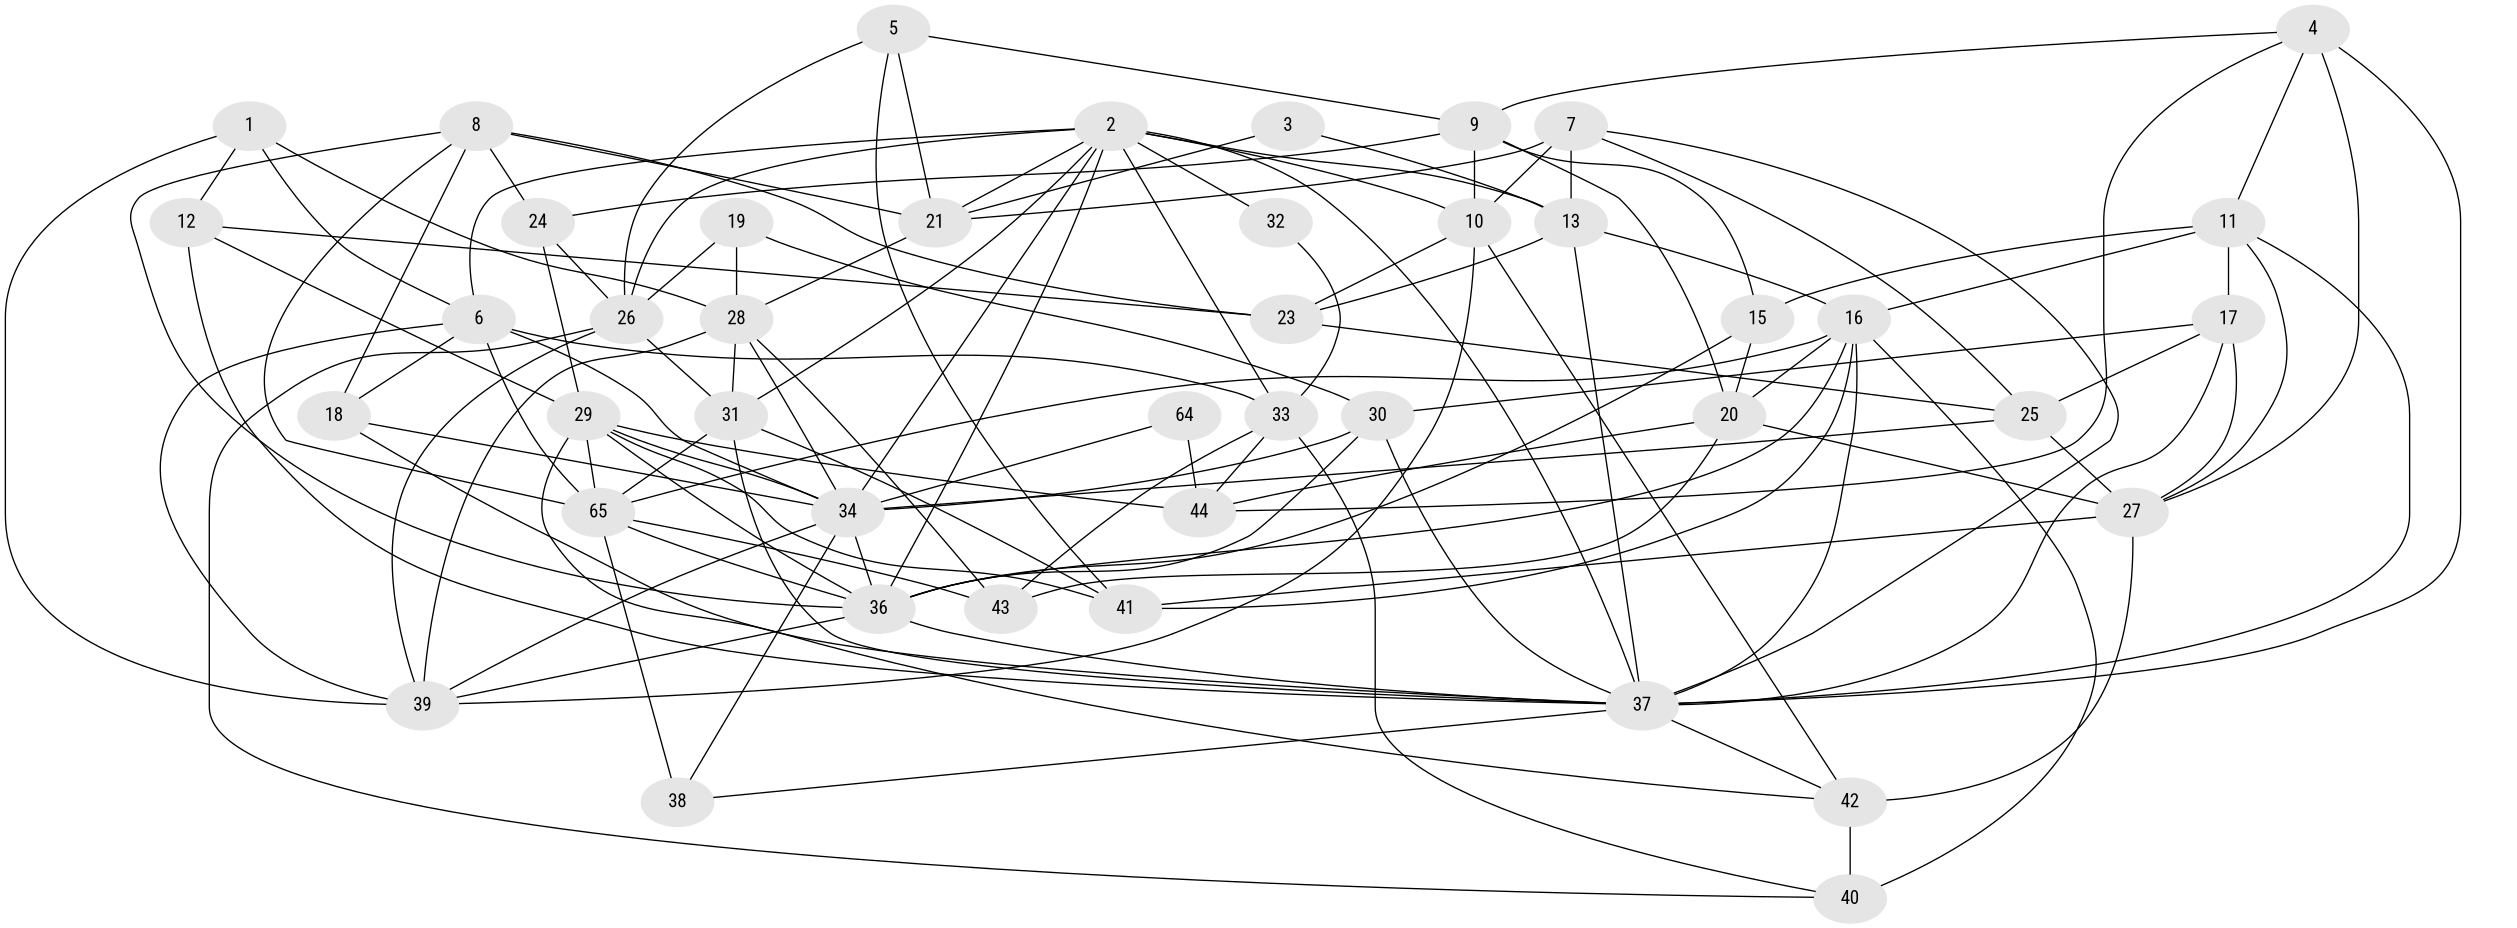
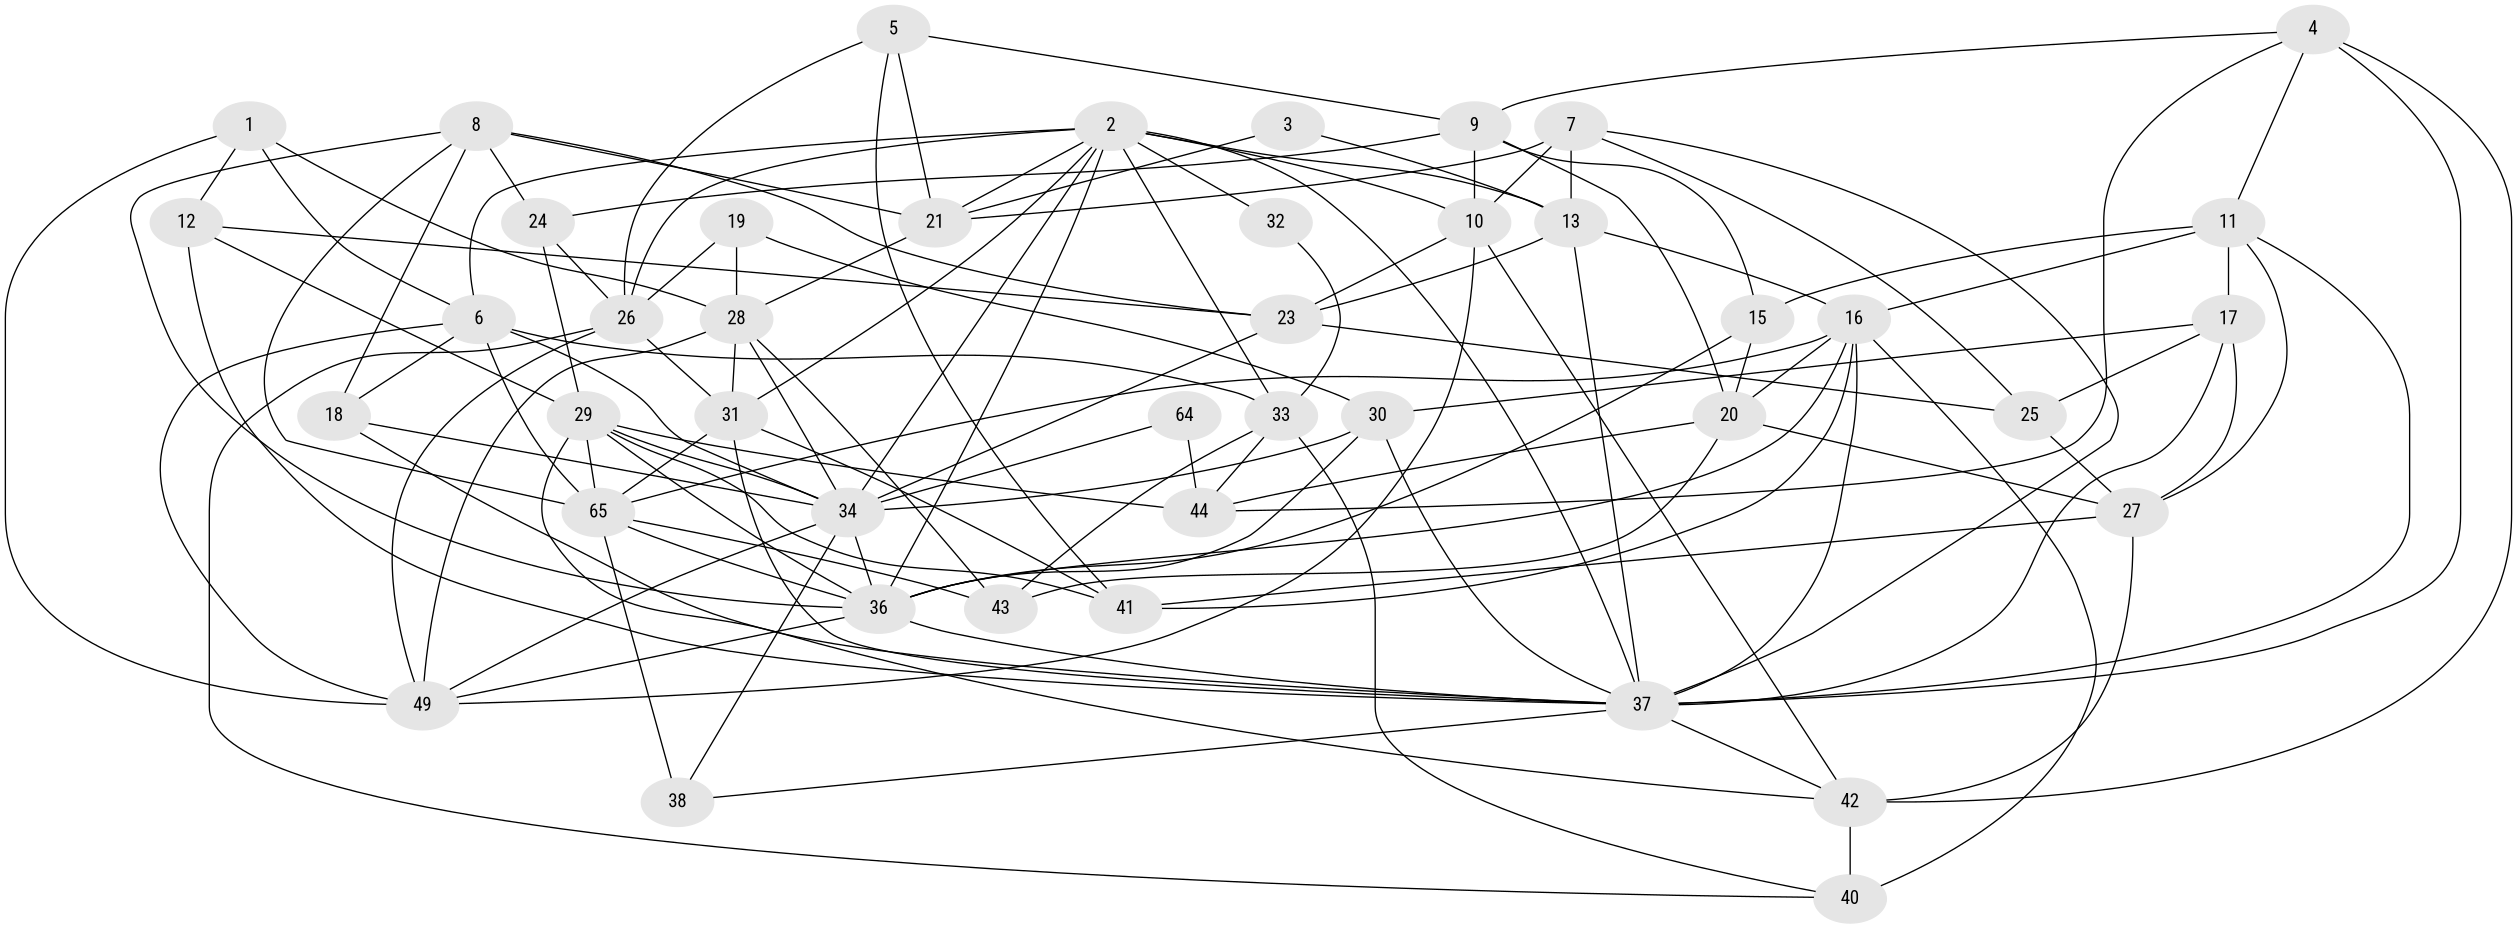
(2358, 325) -> (2485, 612)
(1522, 460) -> (1068, 416)
(423, 706) -> (423, 706)
